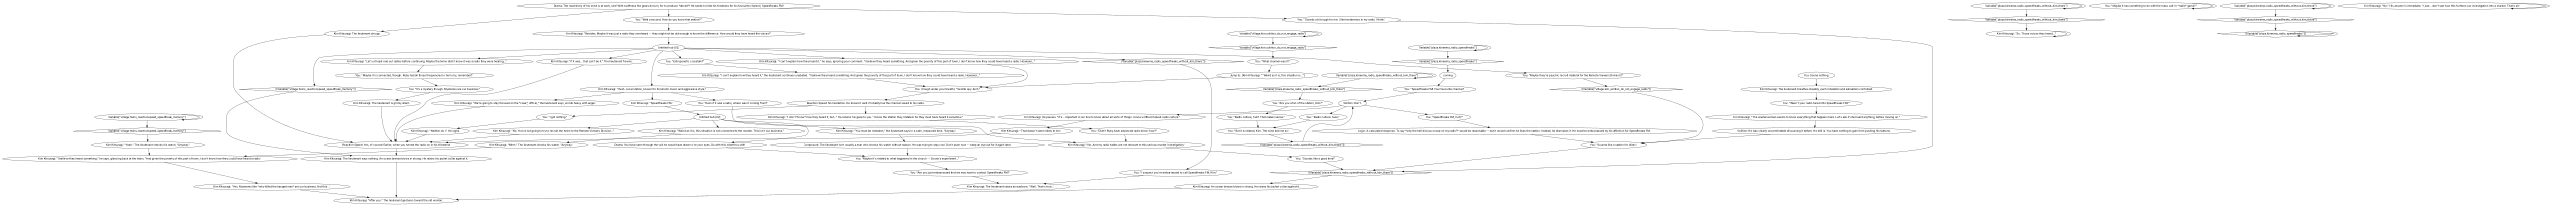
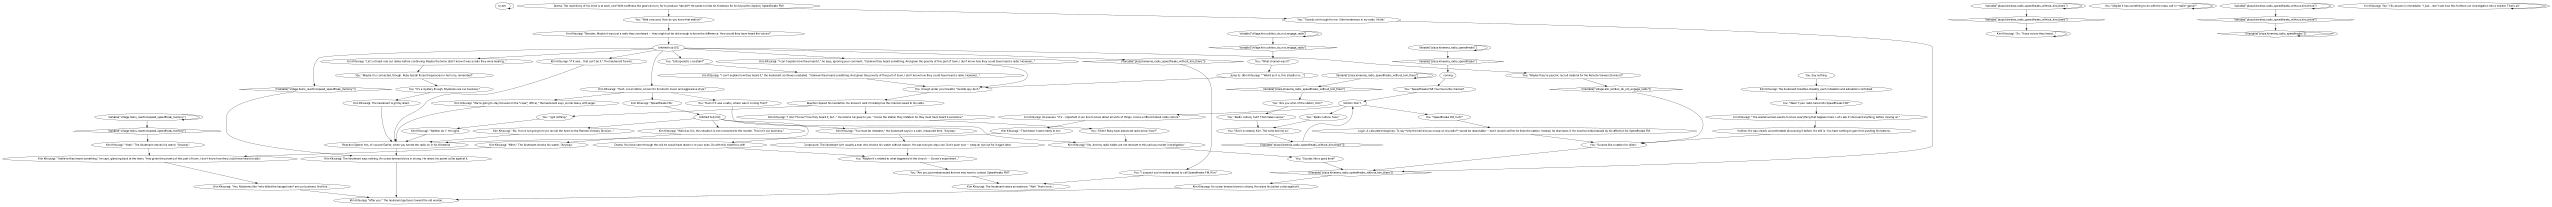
none -> (503, 6)
(357, 34) -> none
(1816, 75) -> (1816, 75)
